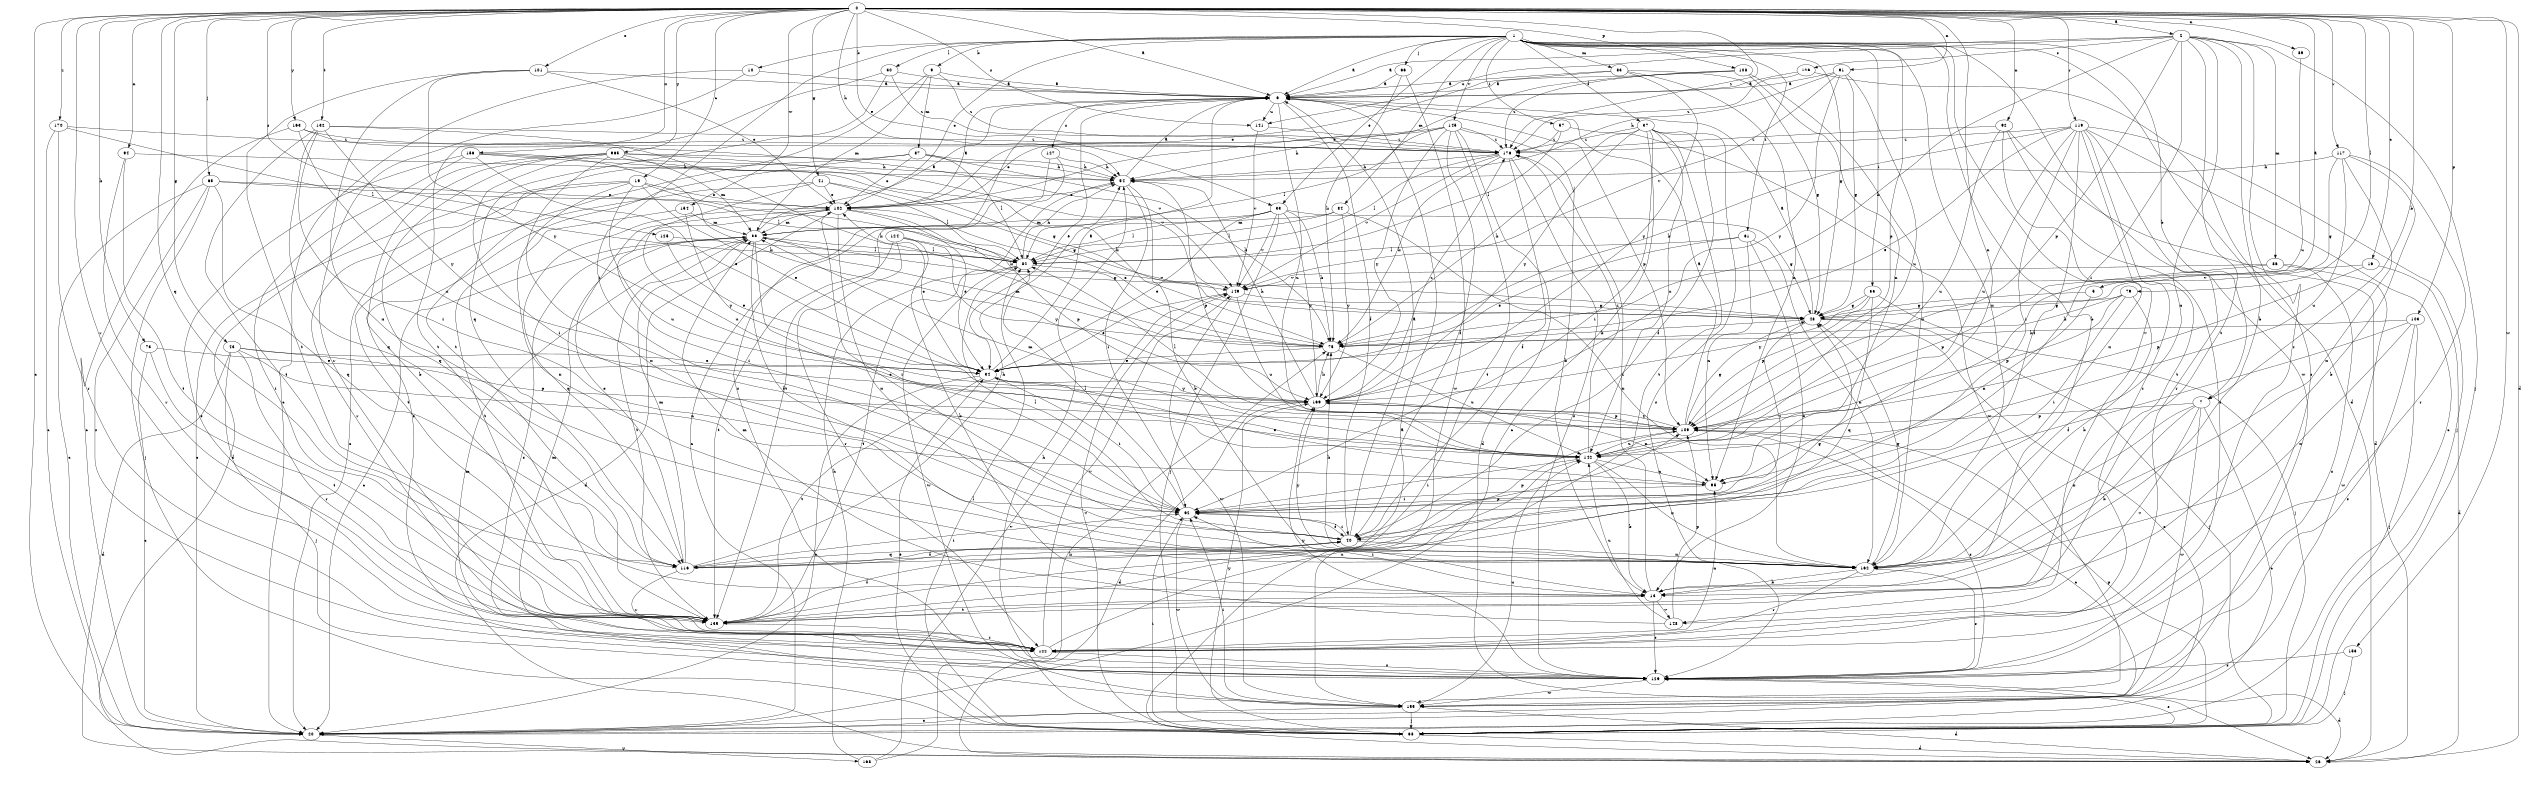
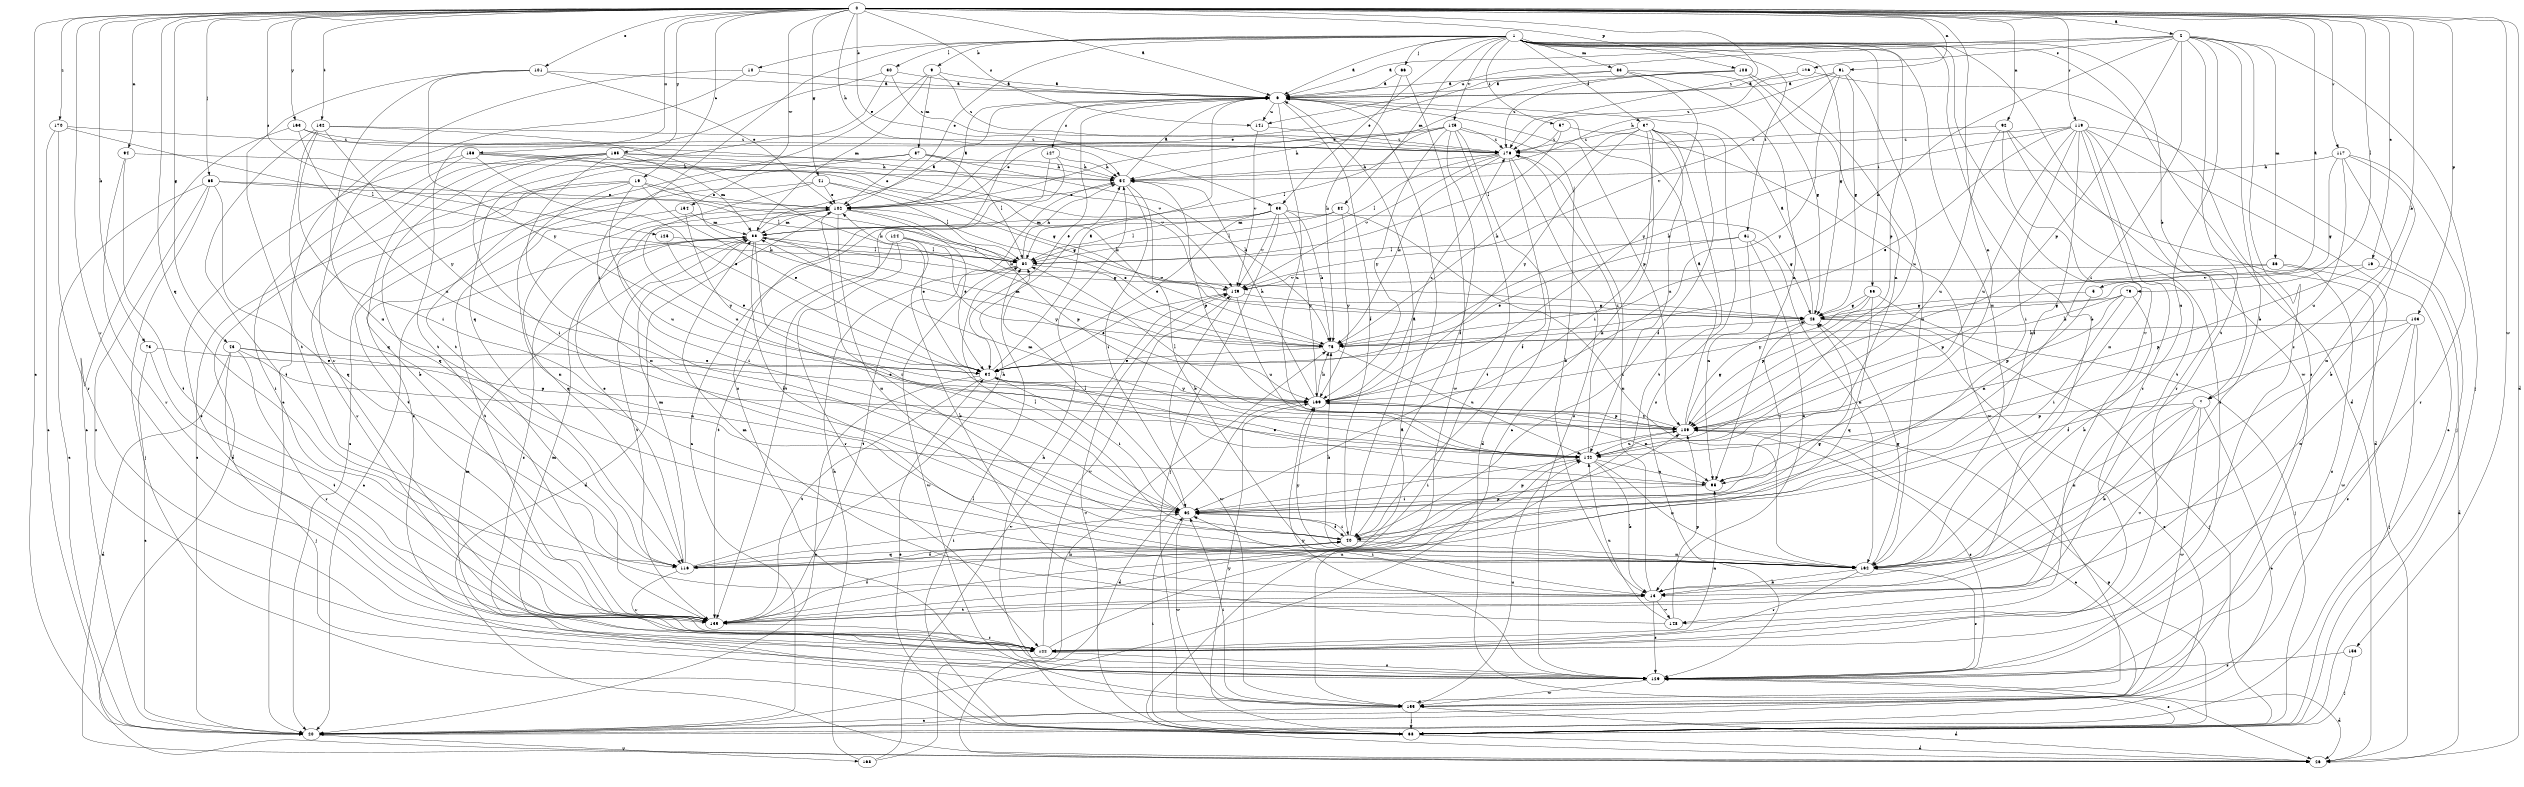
(2301, 53) -> none
(615, 153) -> (615, 153)
